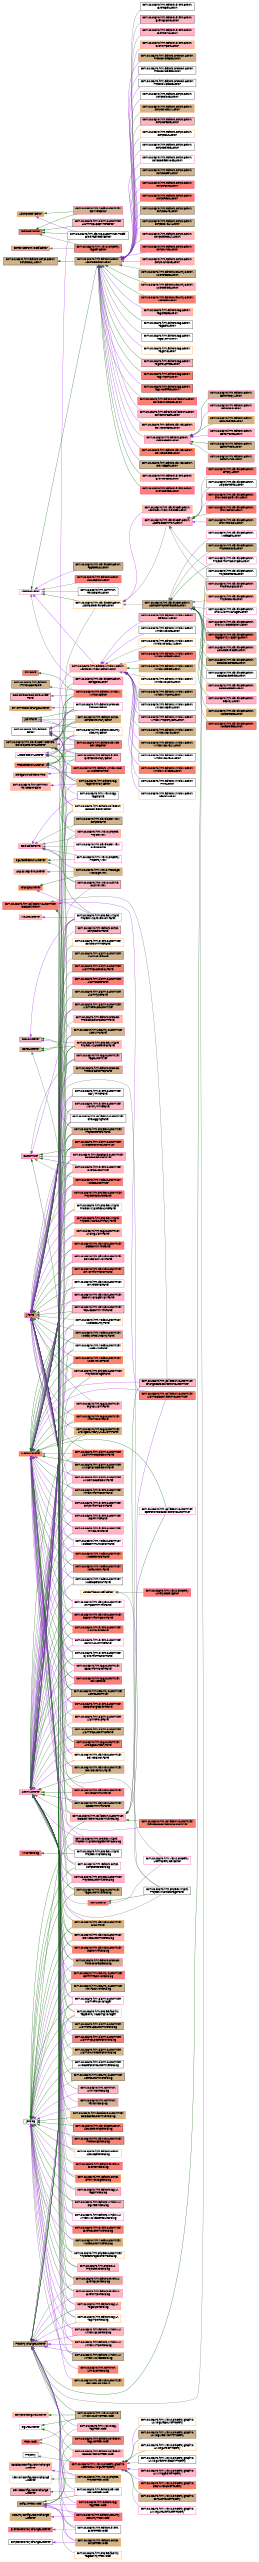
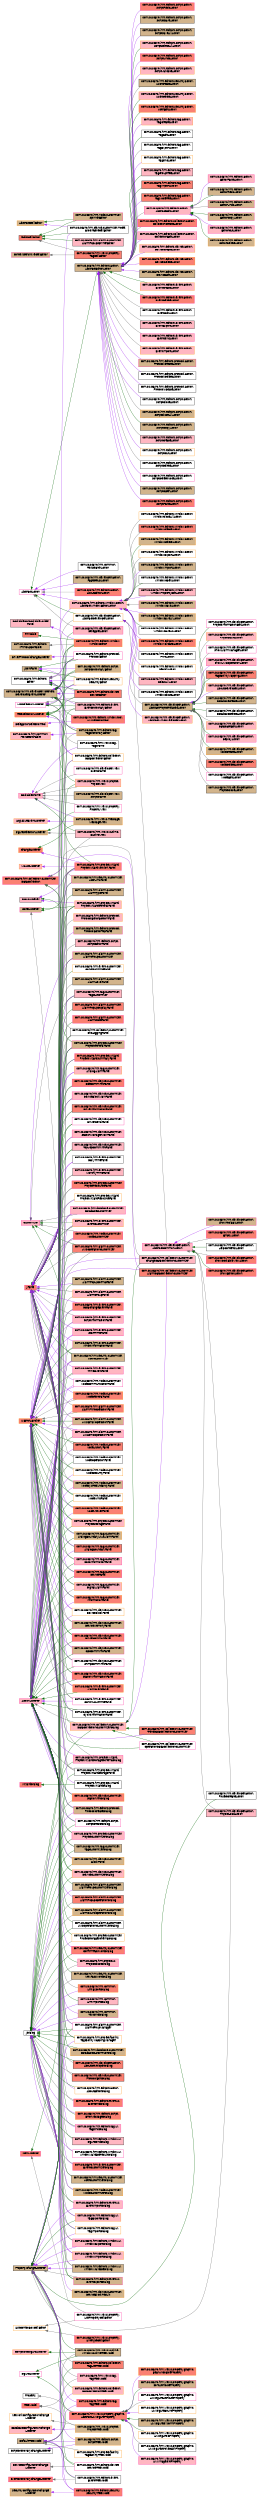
(68, 261) -> (111, 347)
(98, 917) -> (98, 867)
(60, 1856) -> (59, 1848)
